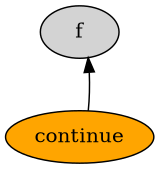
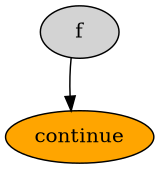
(89, 92) -> (70, 77)
